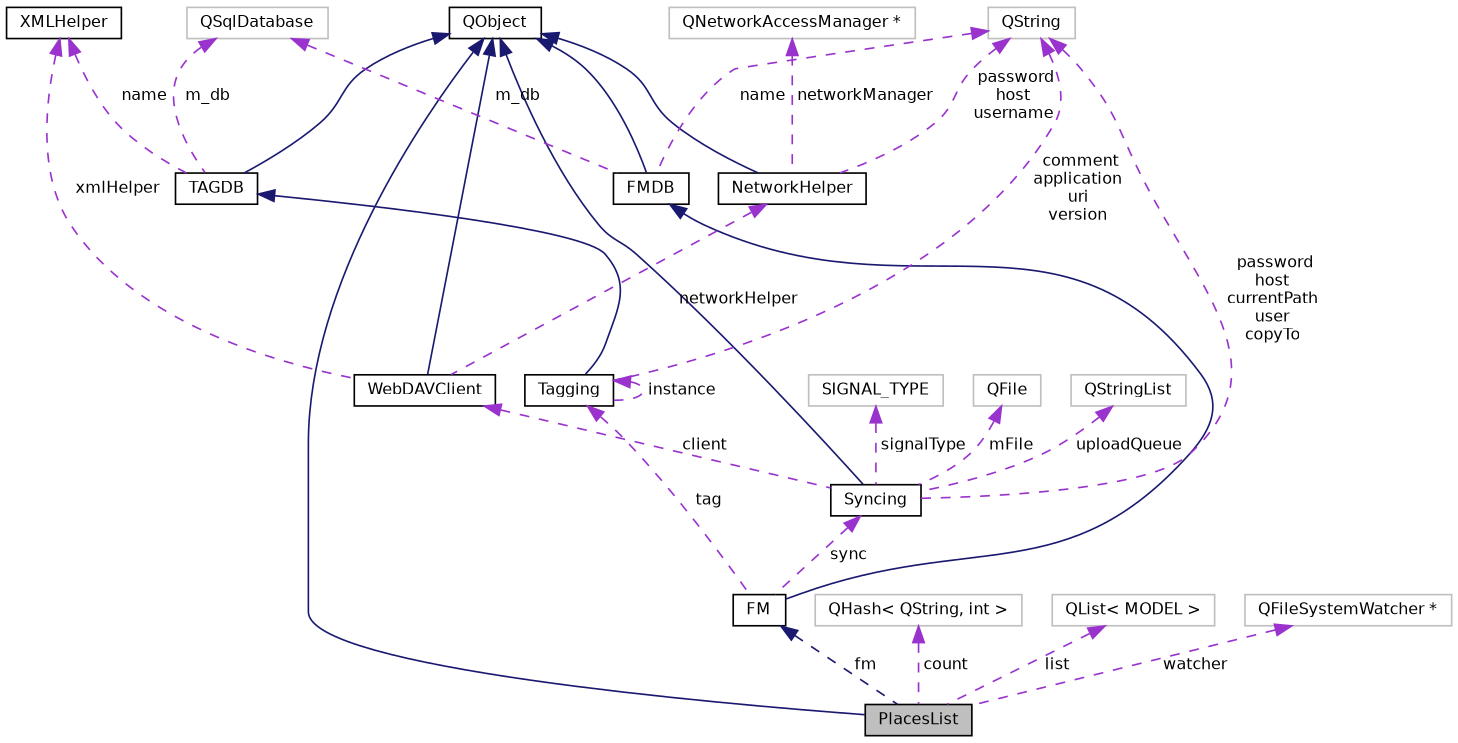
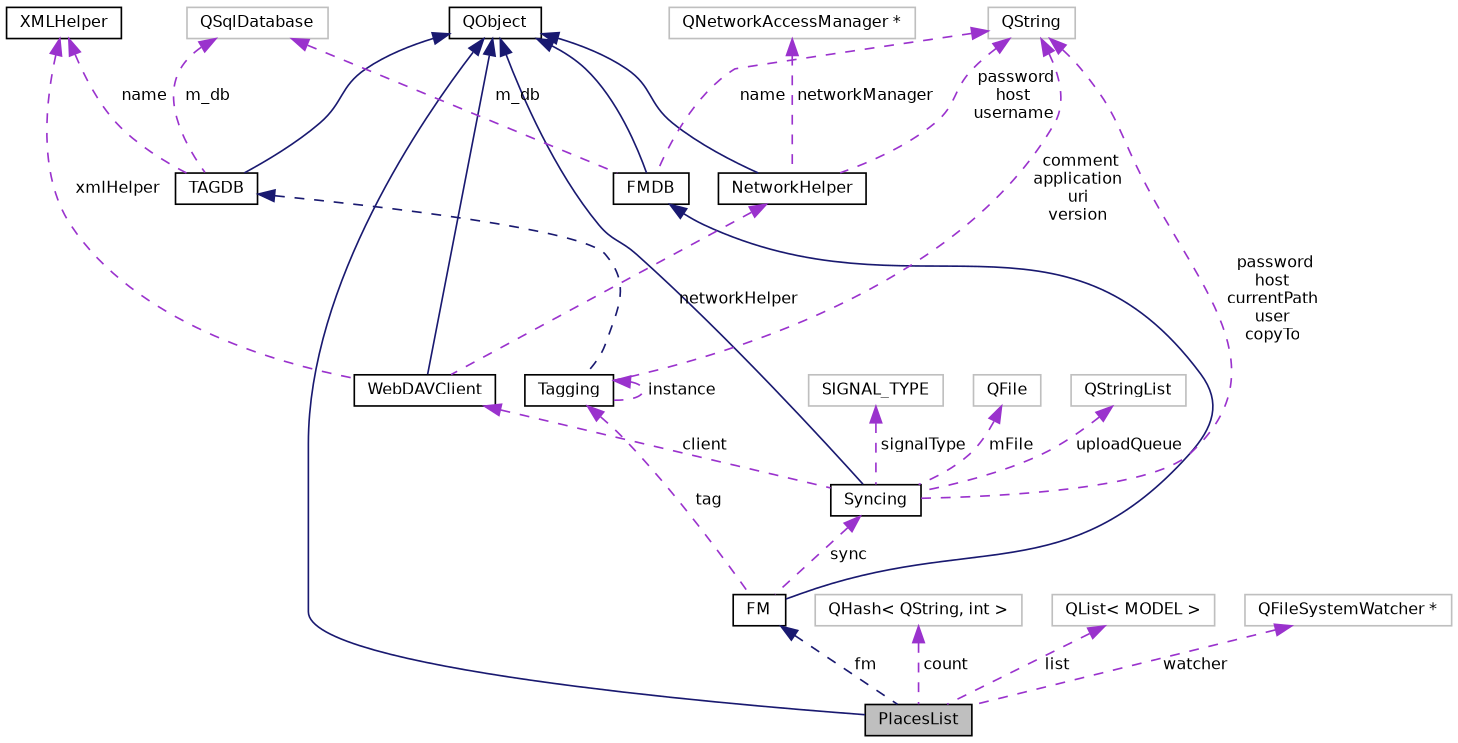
(508, 226) -> (508, 226)
